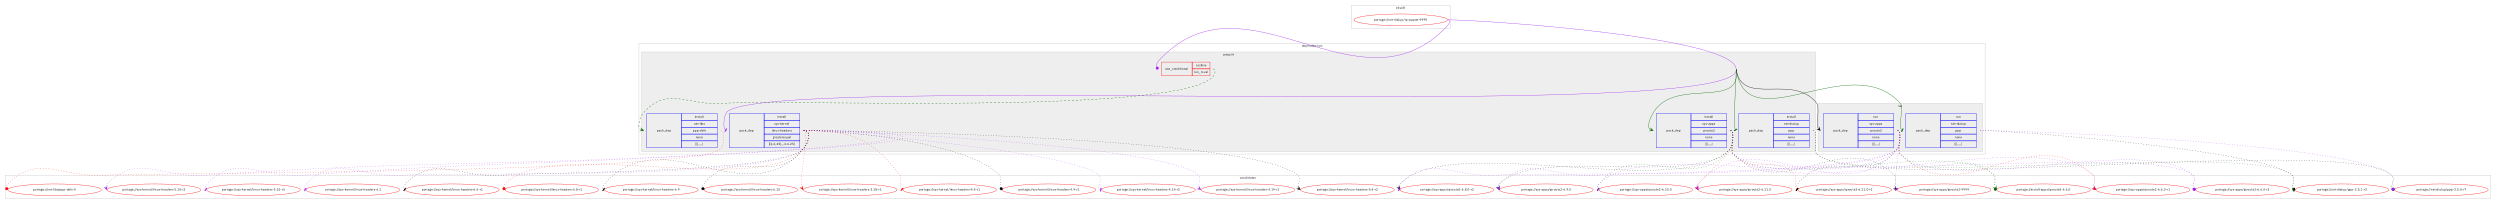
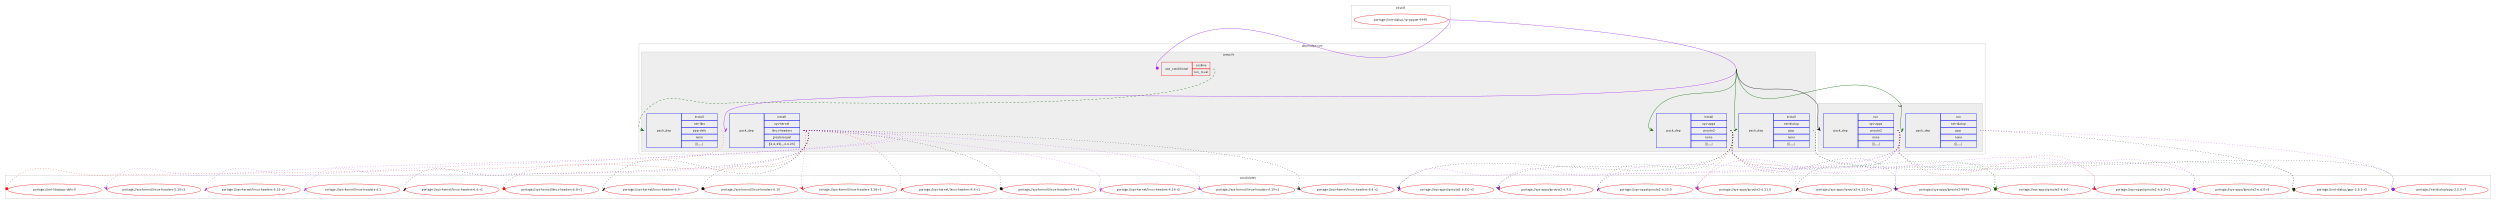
(2044, 190) -> (2044, 190)
